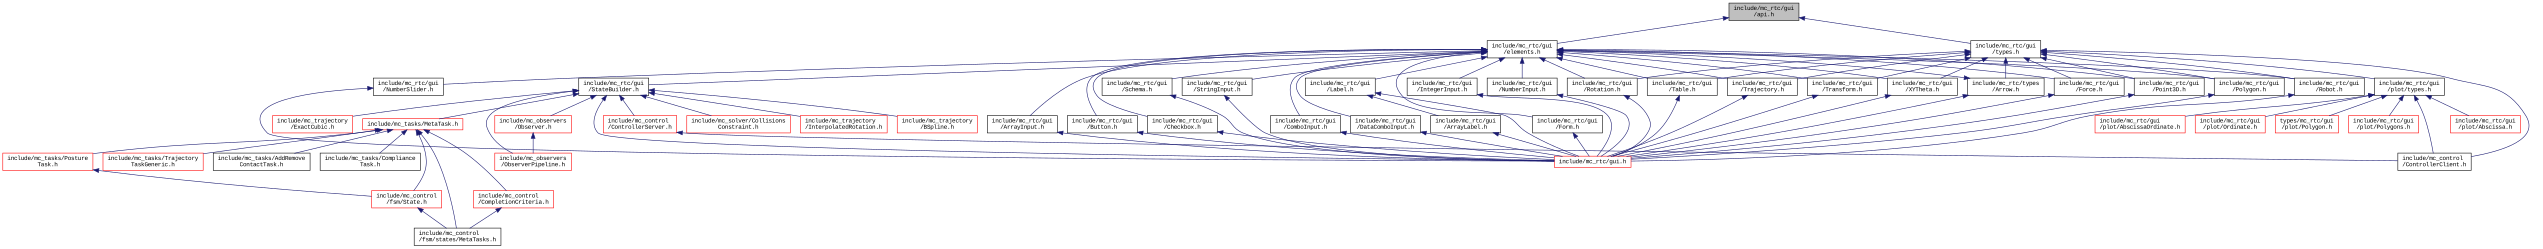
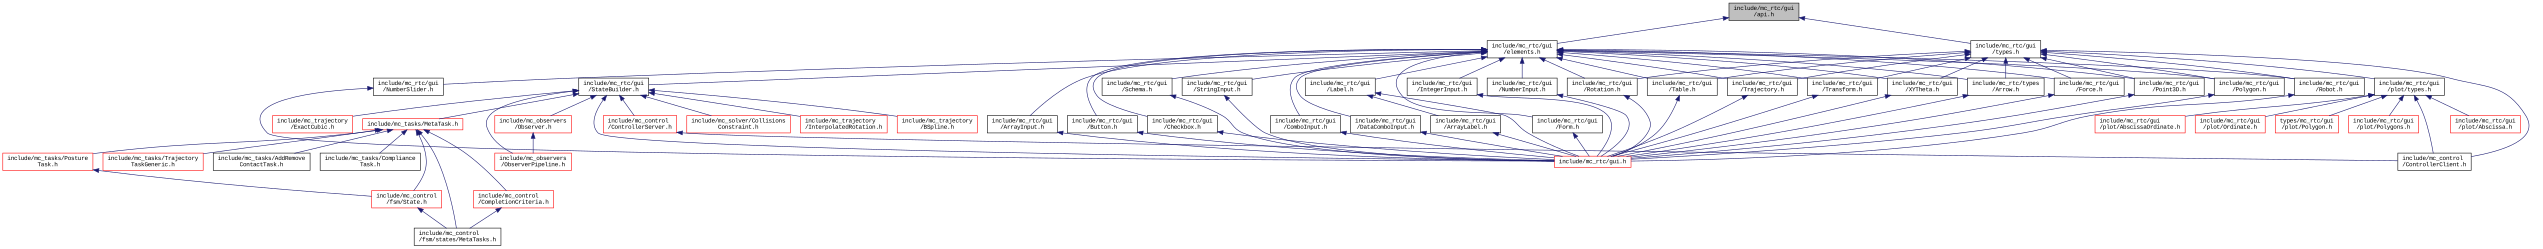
(1761, 60) -> (1765, 60)
